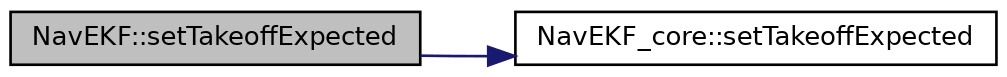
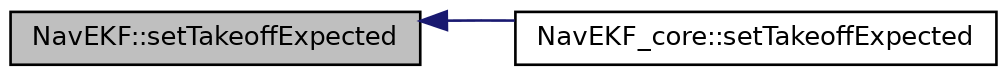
(454, 56) -> (481, 20)
